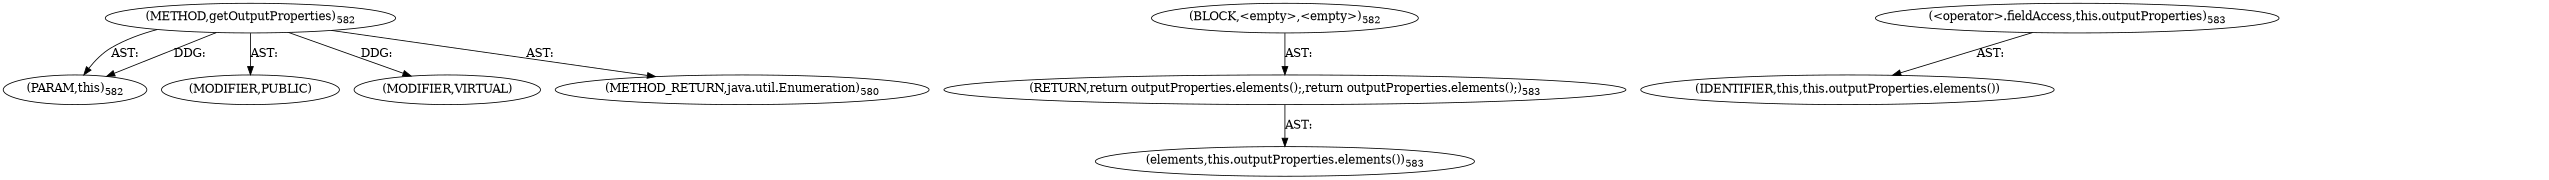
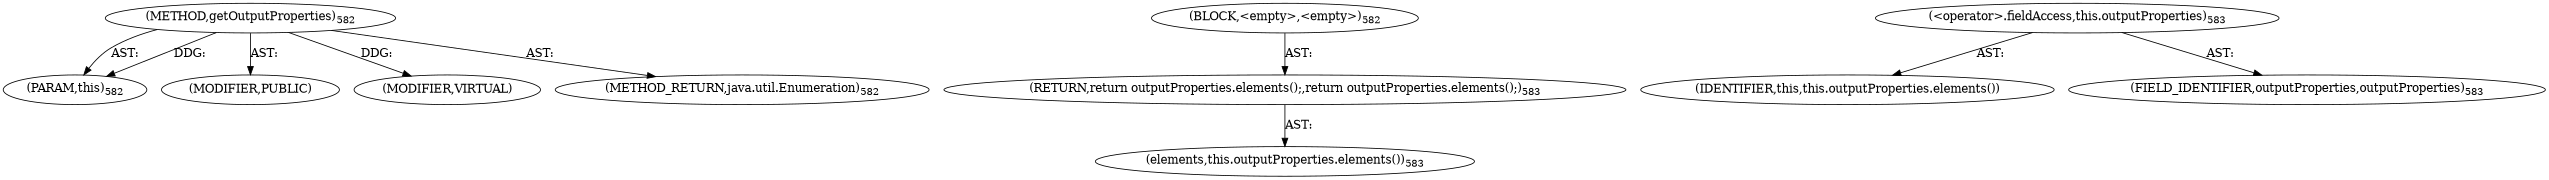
(870, 89) -> (870, 89)
none -> (2307, 90)
